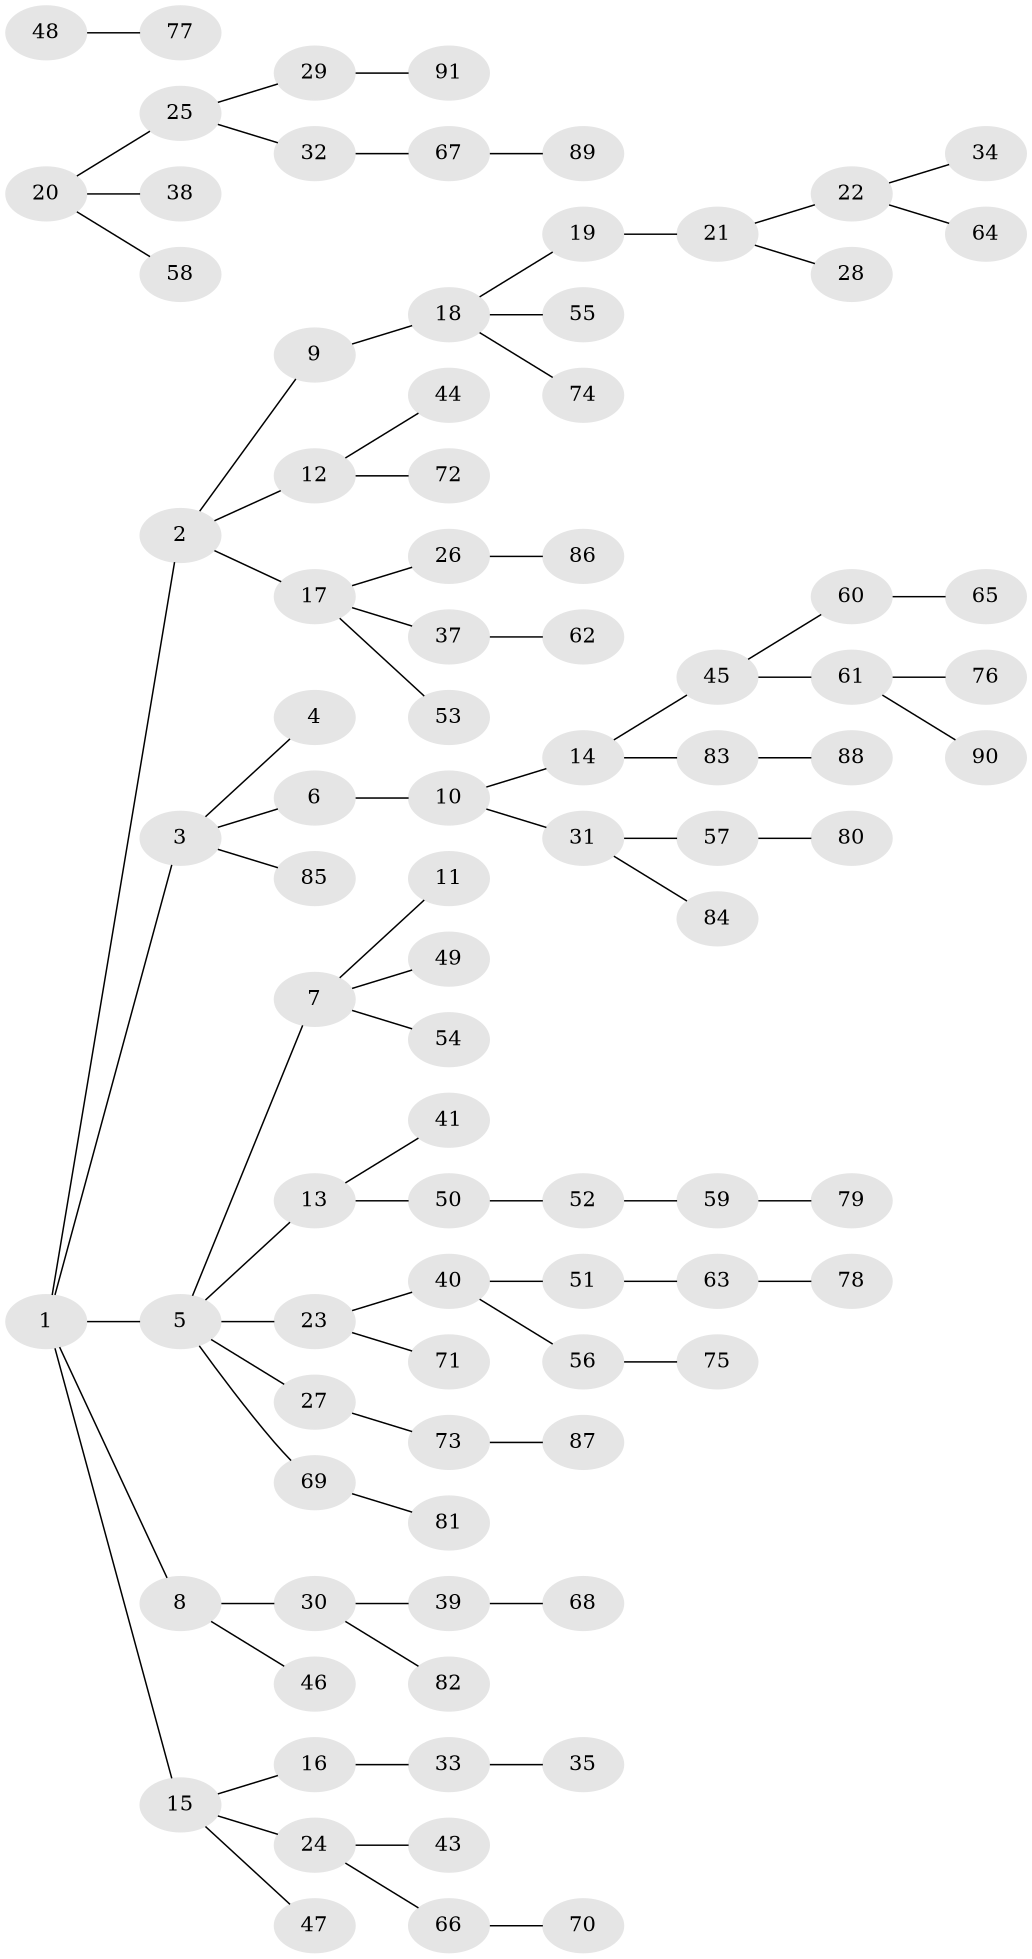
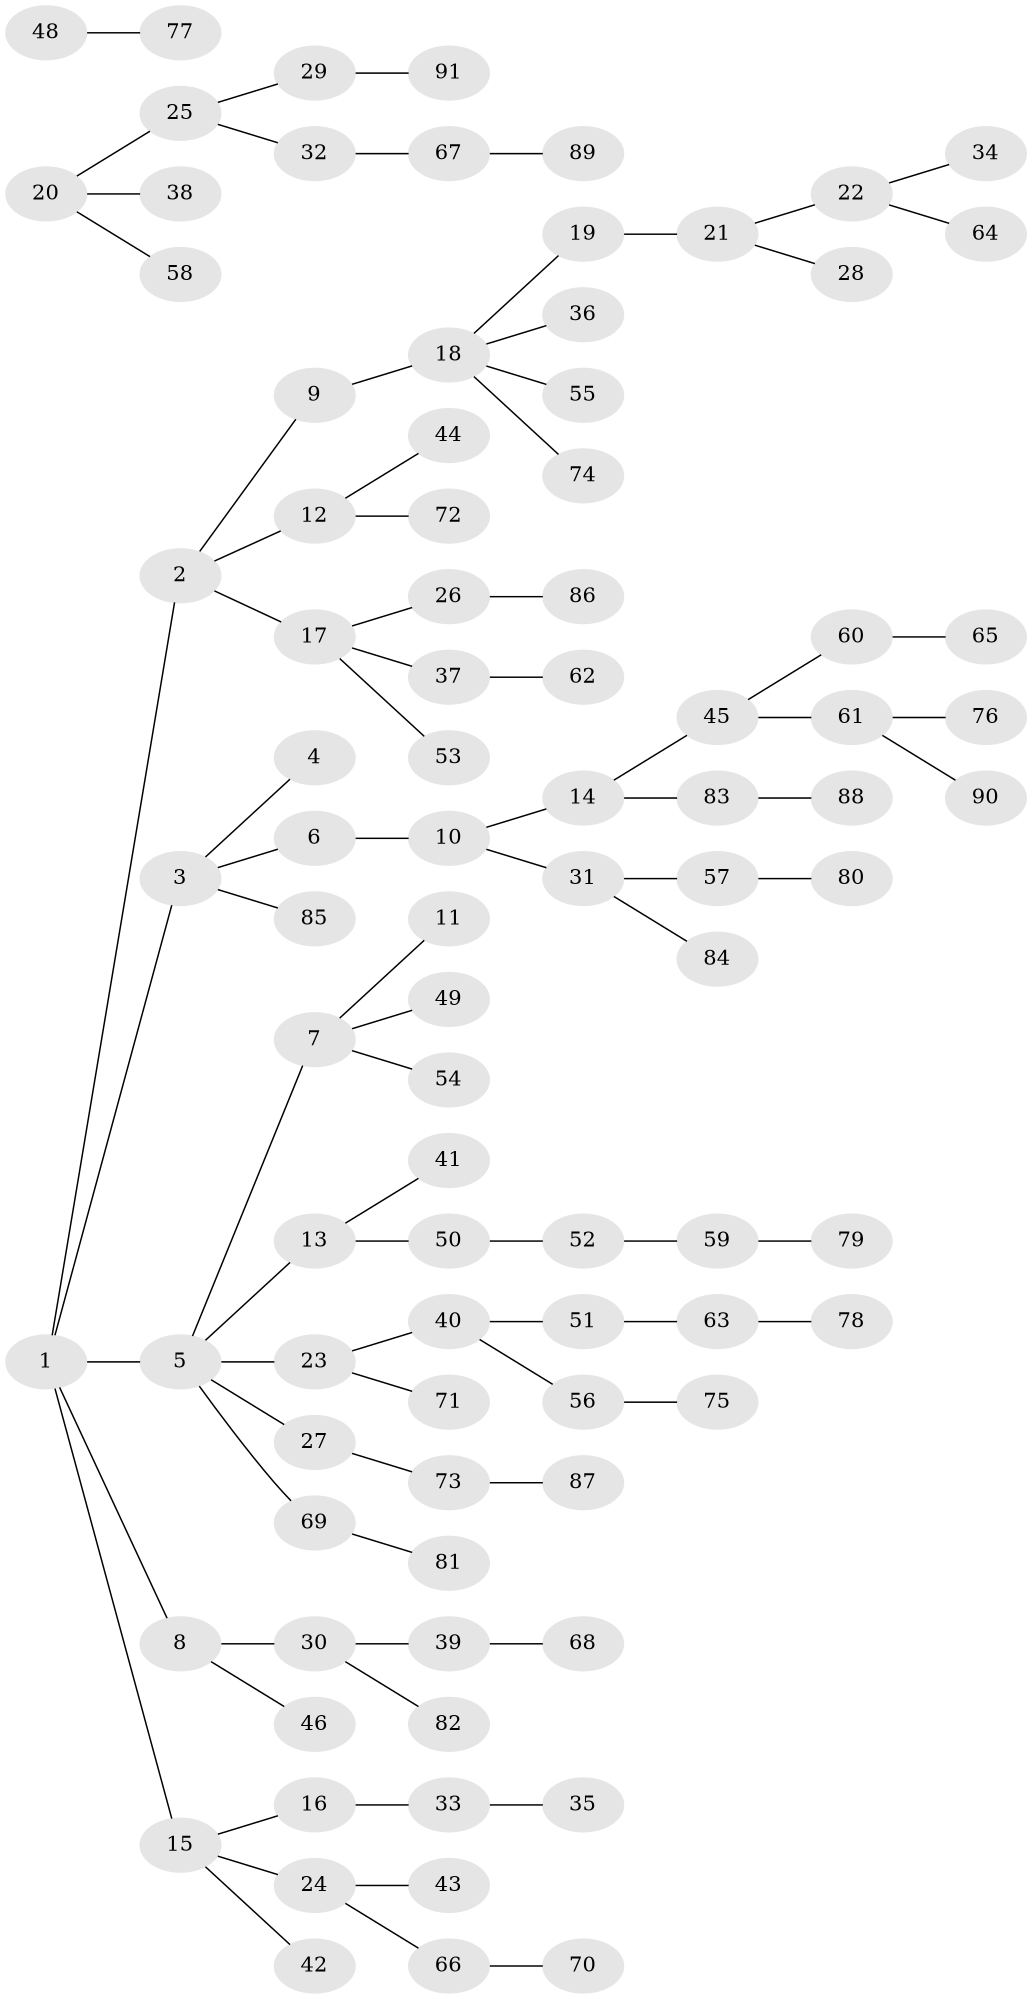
none -> (583, 315)
(315, 1926) -> (315, 1966)
